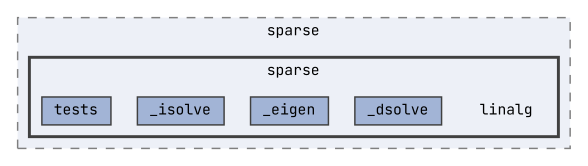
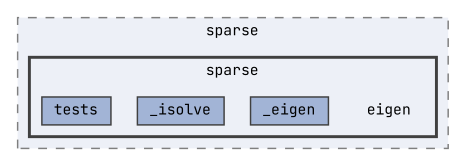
(398, 111) -> none
(507, 111) -> (389, 111)
